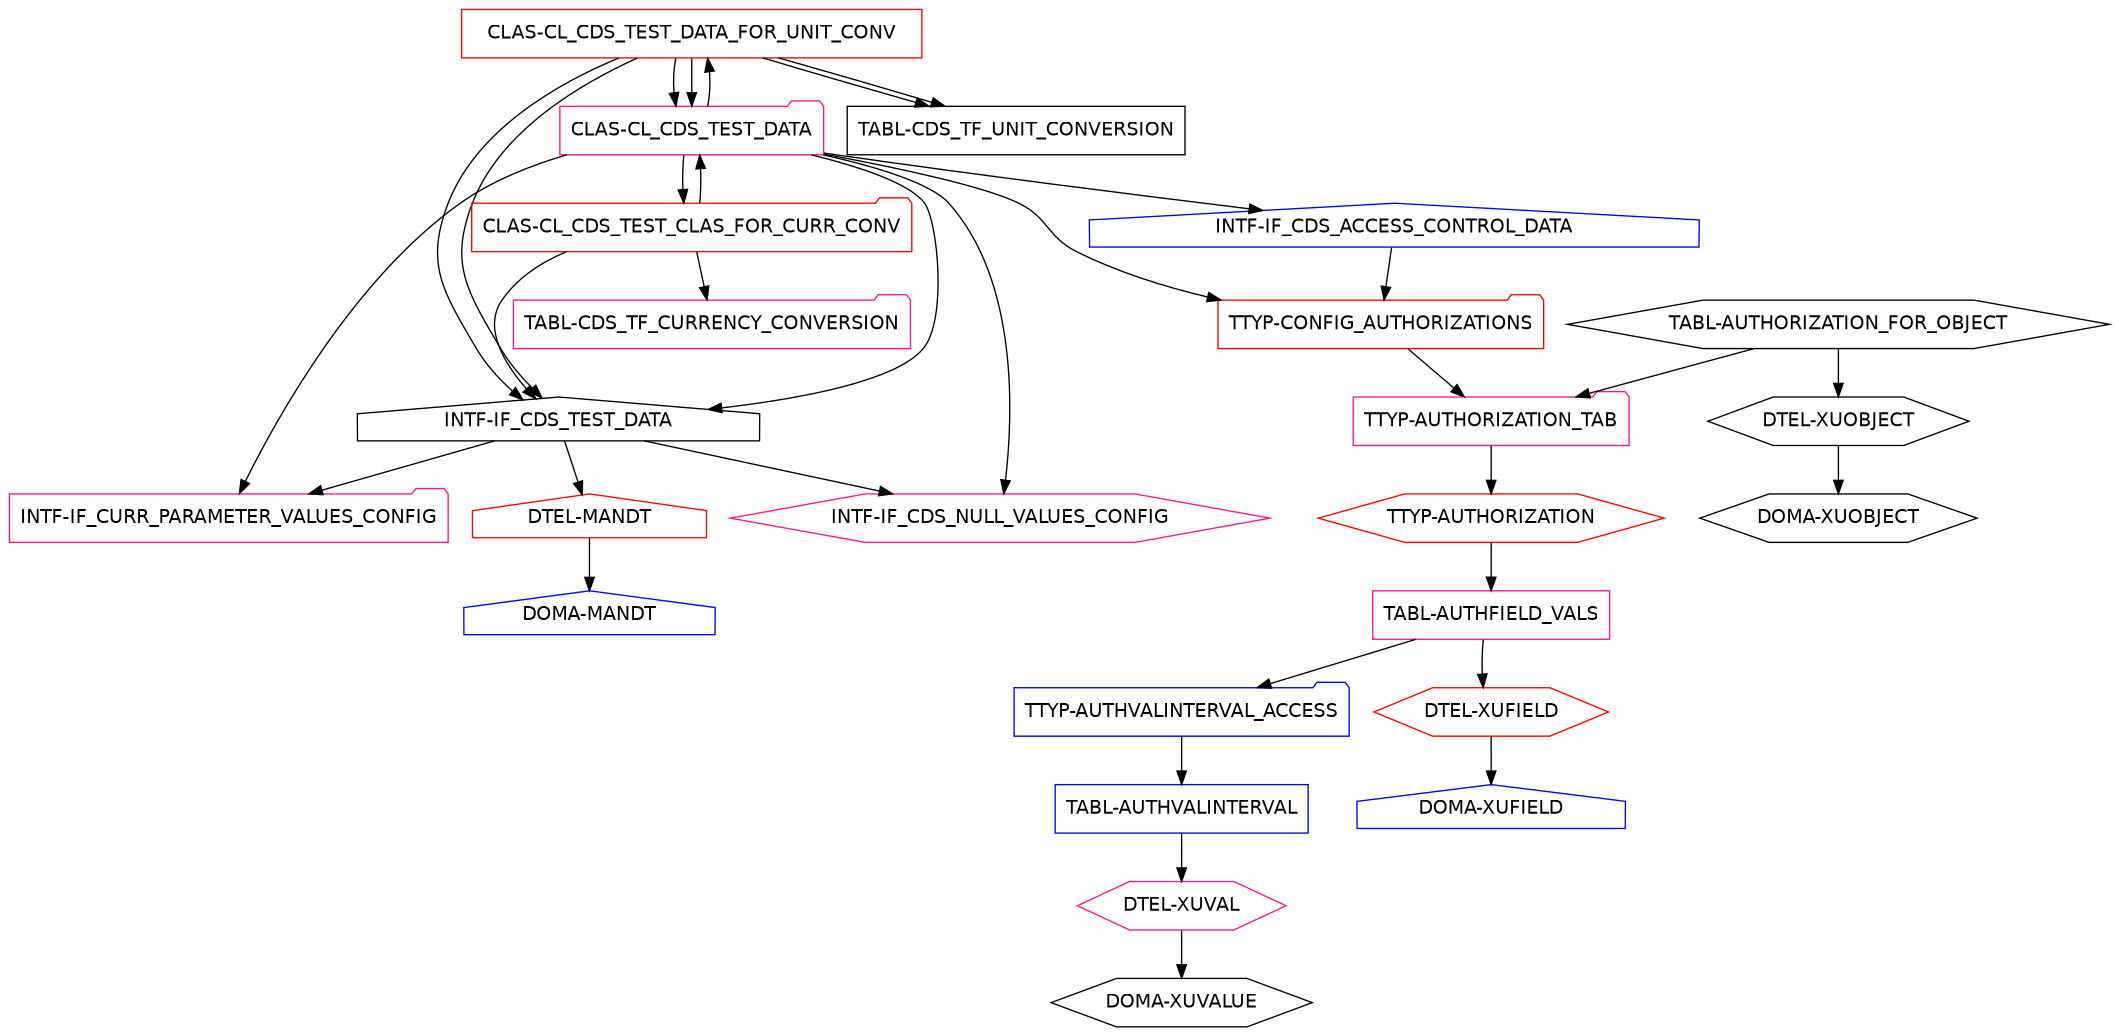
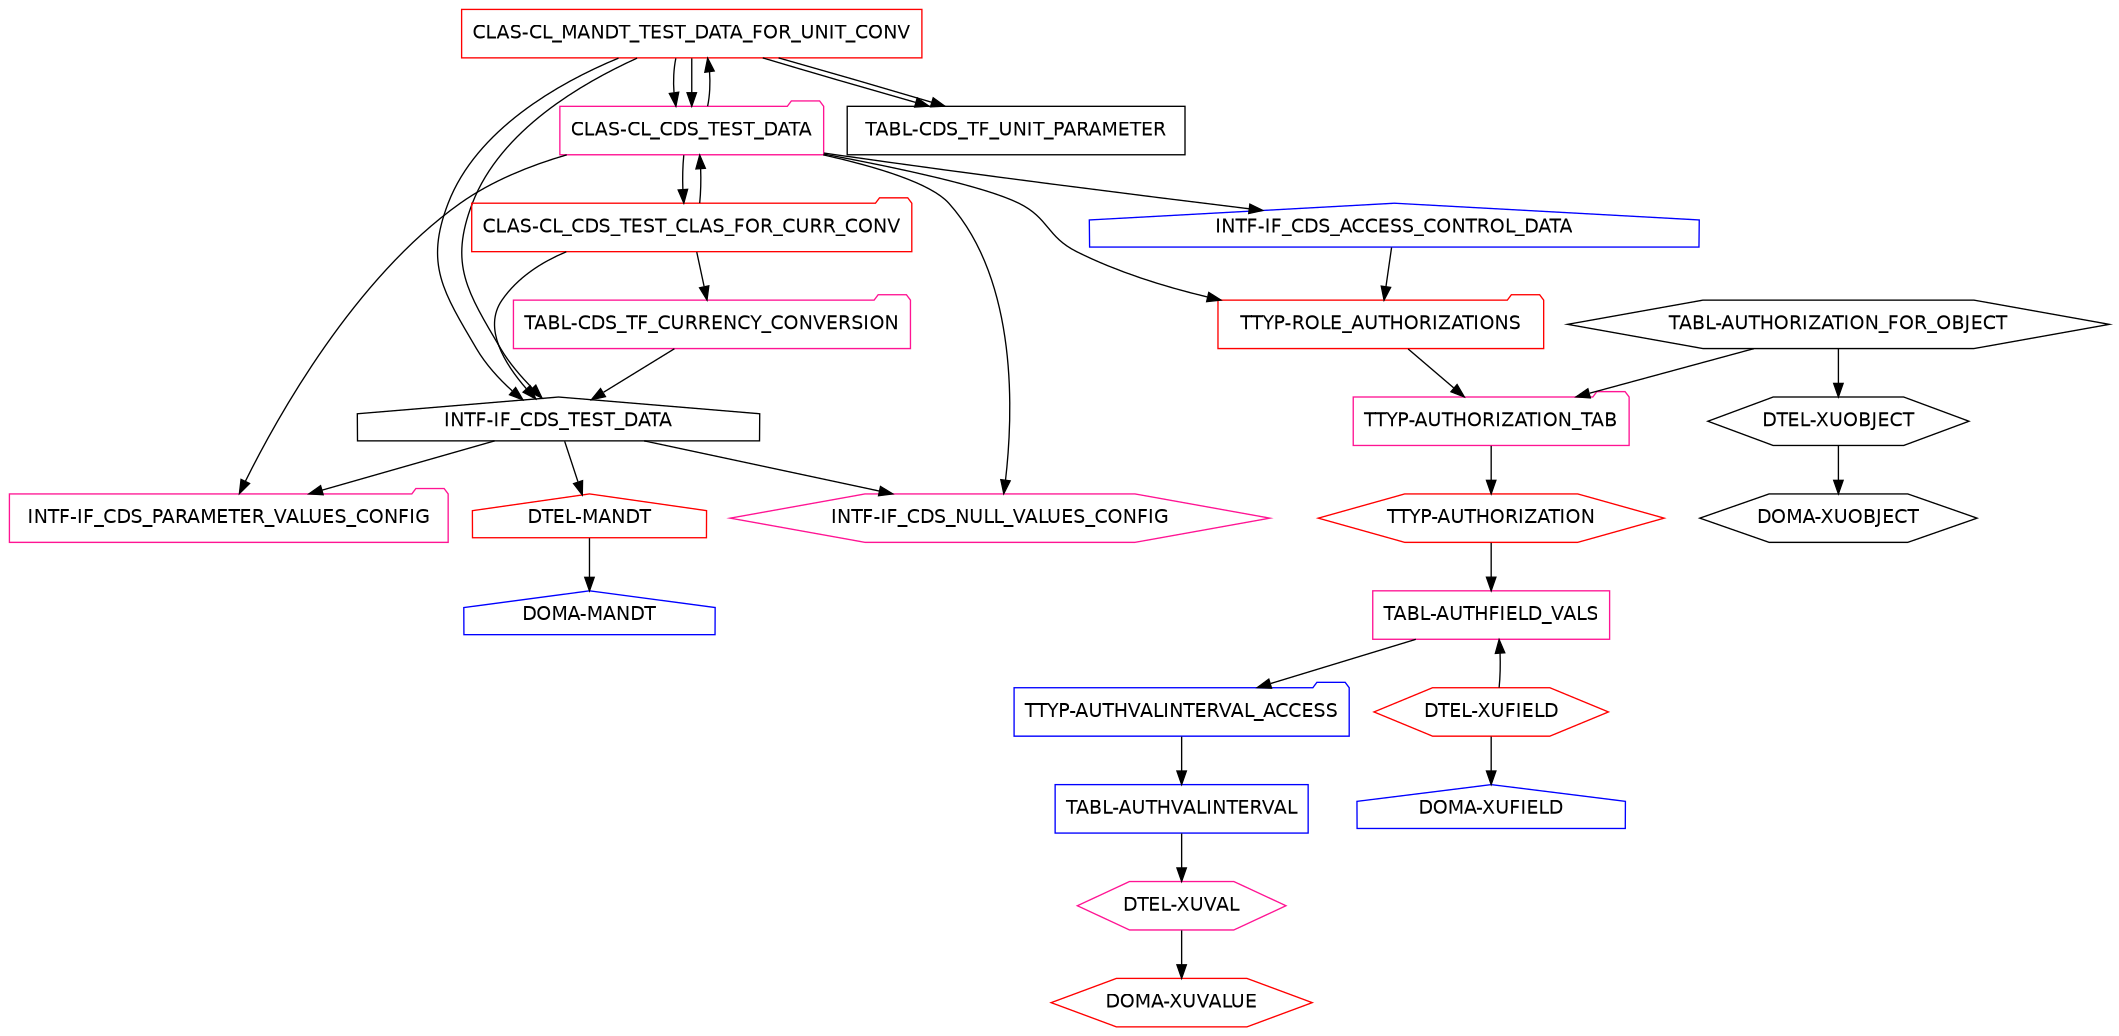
(692, 34) -> (692, 34)
(1016, 131) -> (1016, 131)
(934, 320) -> (639, 371)
(1381, 324) -> (1381, 324)
(229, 518) -> (229, 518)
(1482, 657) -> (1500, 670)
(1182, 1003) -> (1182, 1003)
